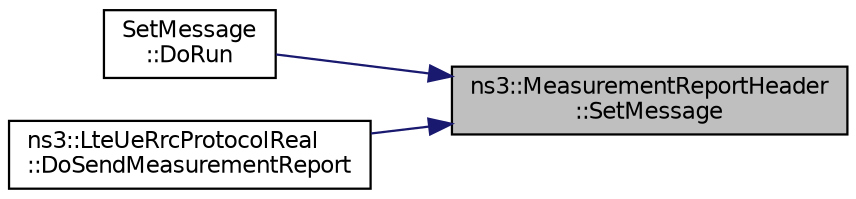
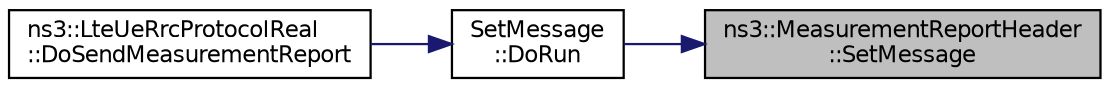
(400, 130) -> (400, 44)
